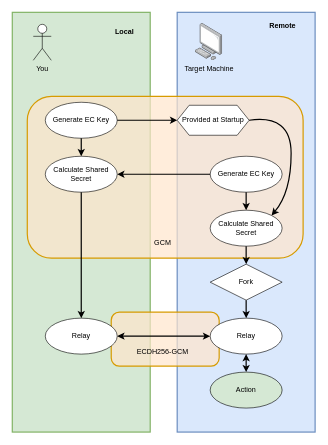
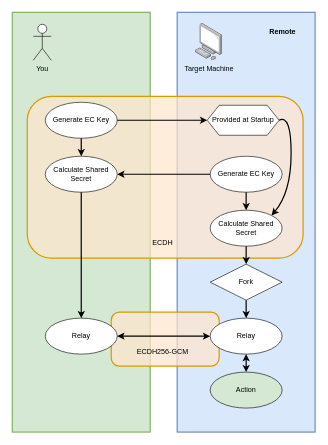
(279, 26) -> (279, 32)
(117, 32) -> none
(213, 120) -> (243, 120)
(163, 243) -> (163, 243)
